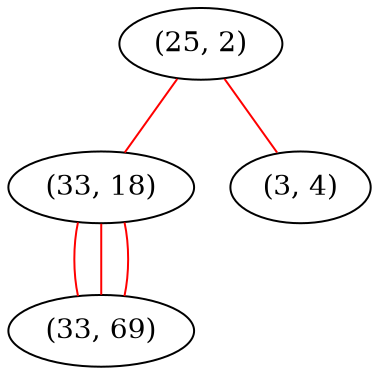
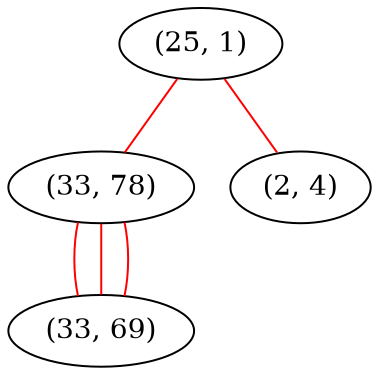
(201, 44) -> (201, 44)
(101, 187) -> (101, 187)
(301, 187) -> (301, 187)
